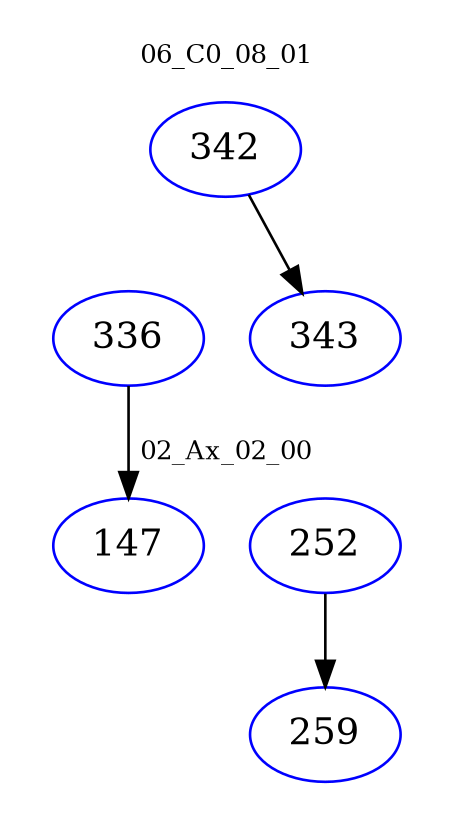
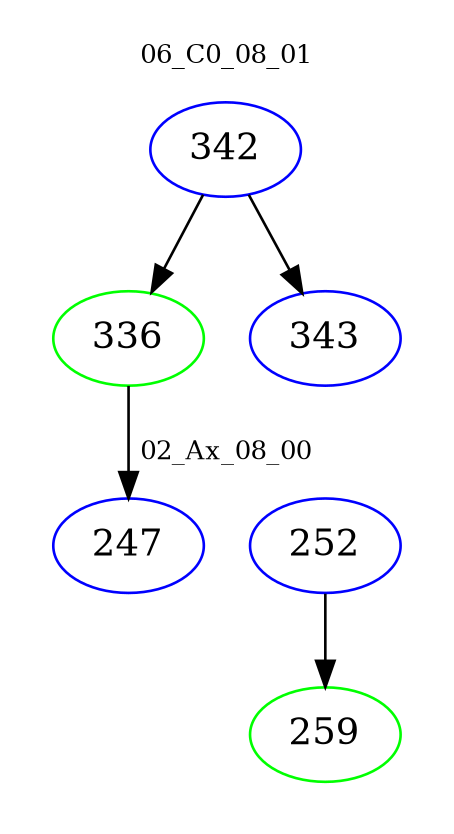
none -> (184, 232)
(129, 338) -> (129, 338)
(227, 453) -> (227, 453)
(129, 546) -> (129, 546)
(325, 735) -> (325, 735)
